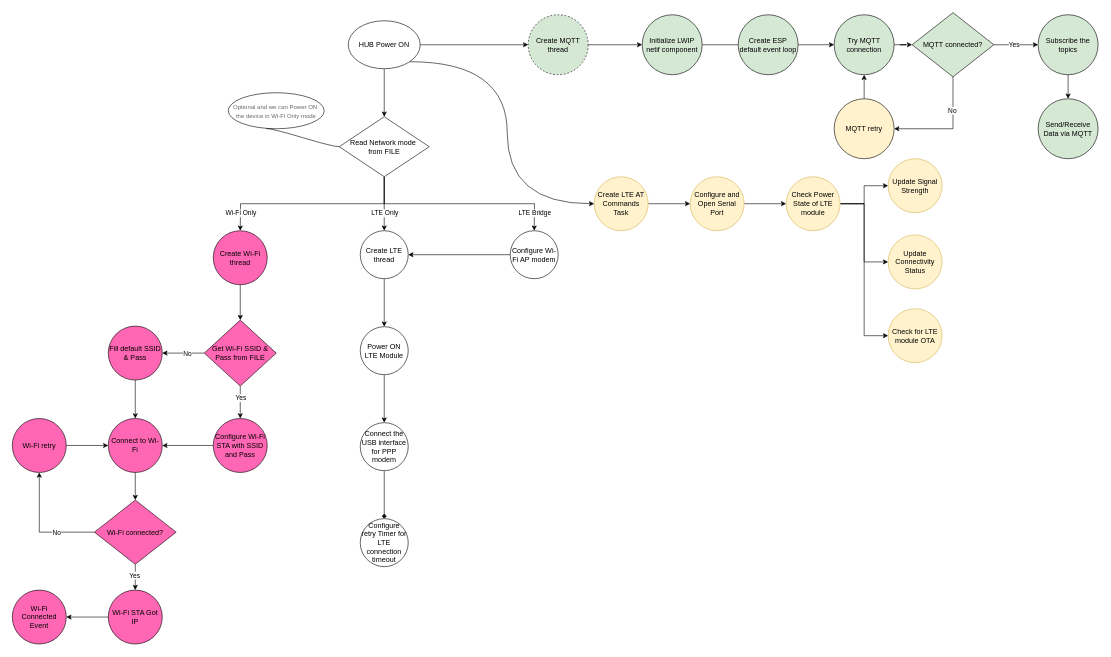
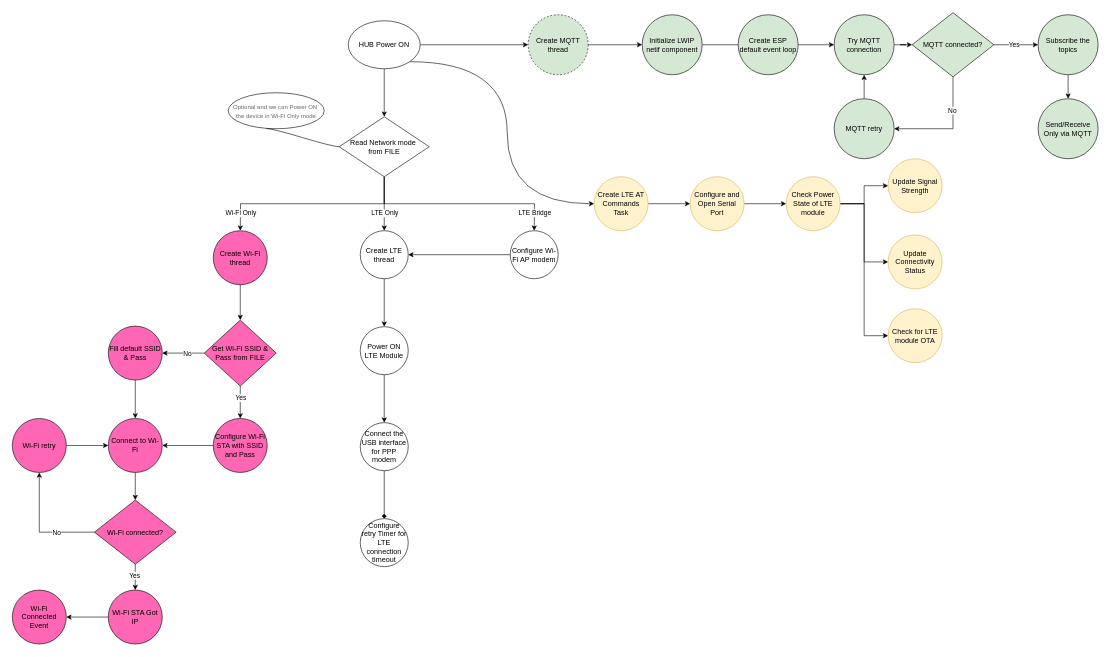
(864, 129) -> (864, 129)
(1068, 129) -> (1068, 129)
